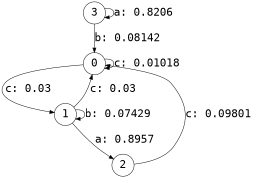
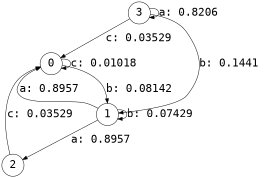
(134, 38) -> (145, 38)
none -> (198, 76)
(45, 89) -> (146, 89)
(129, 89) -> (59, 89)
(225, 114) -> (47, 114)
